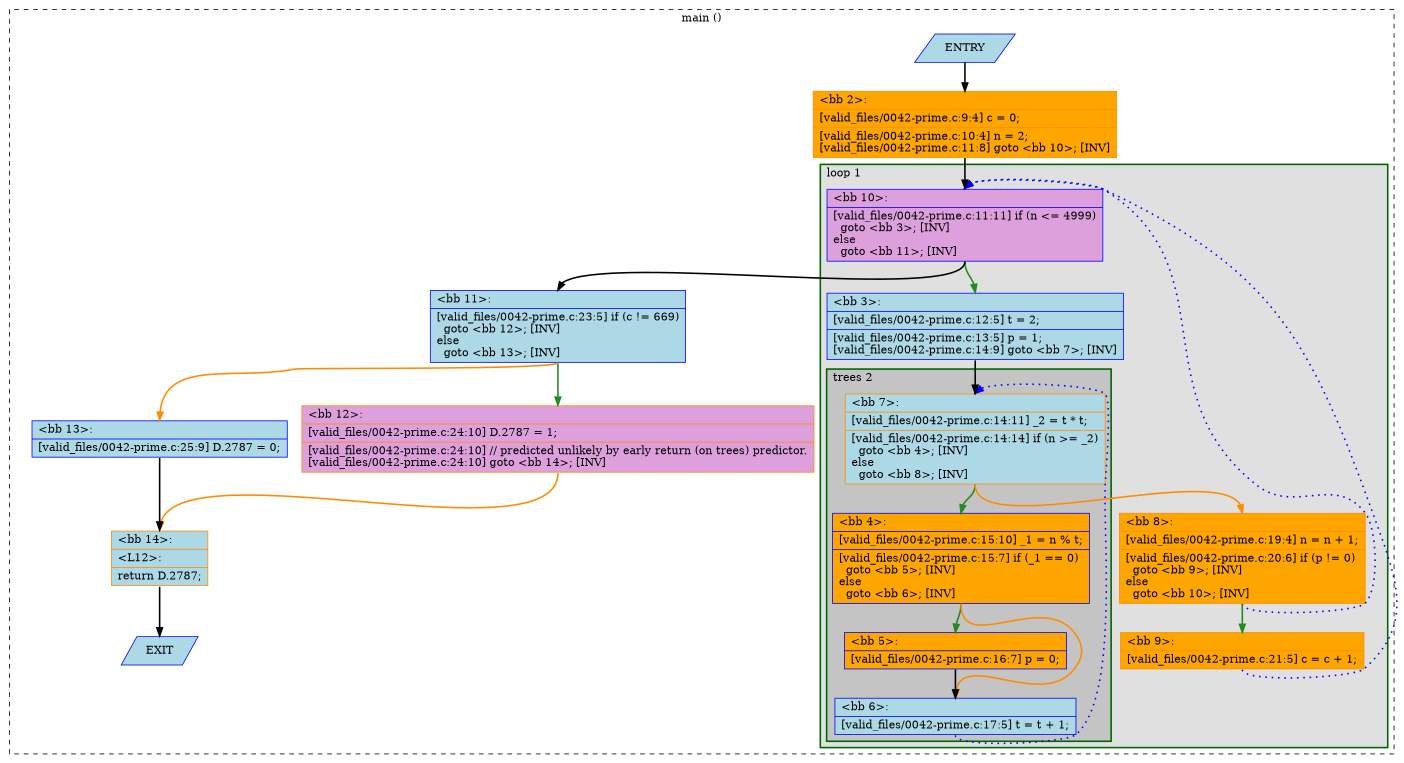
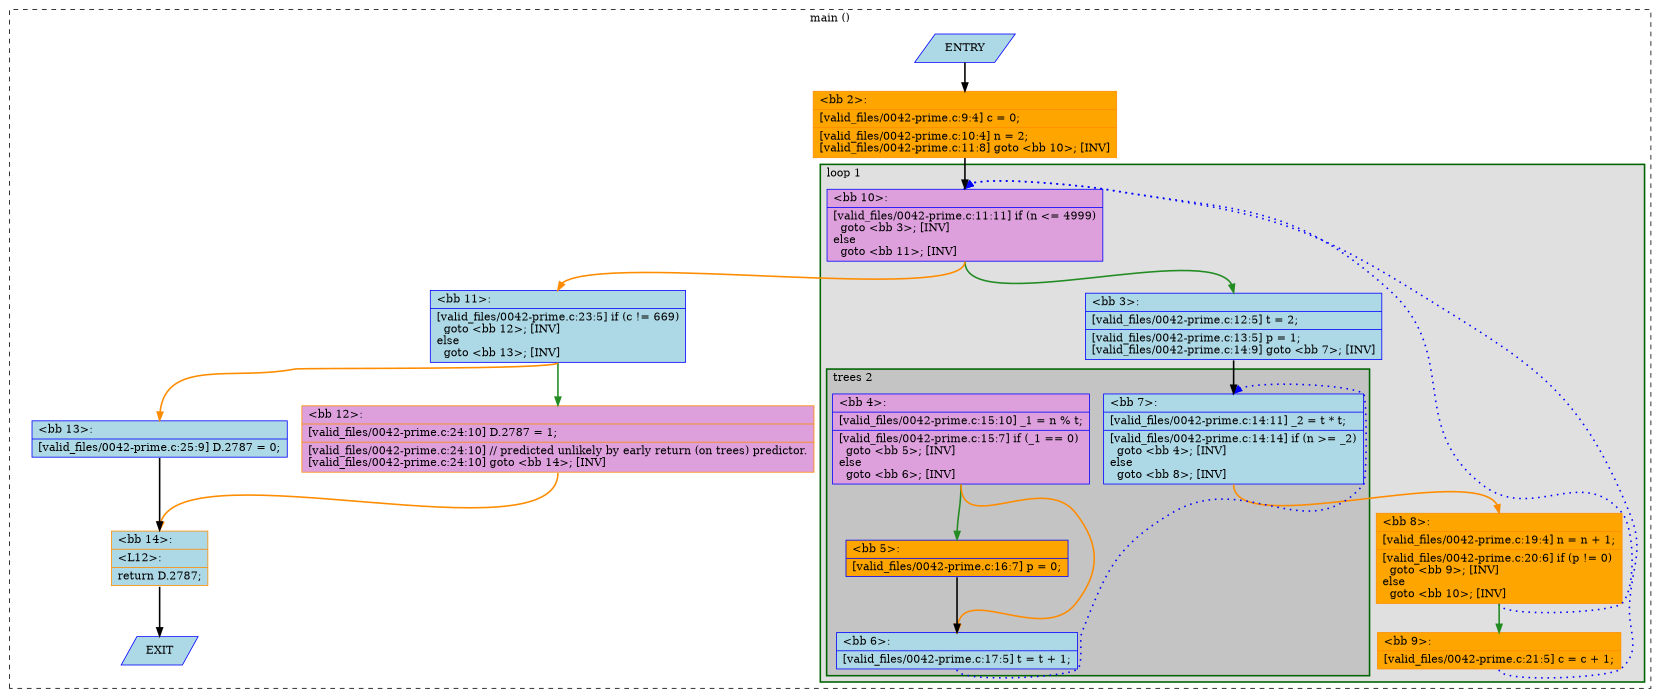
(765, 276) -> (765, 276)
(975, 439) -> (1234, 439)
(971, 496) -> none
(961, 558) -> (961, 439)
